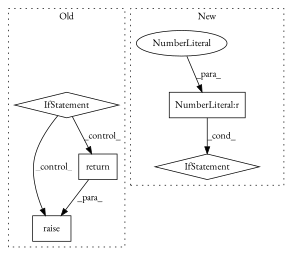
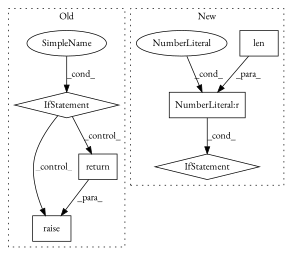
none -> (67, 43)
none -> (259, 43)
(209, 74) -> (209, 74)
